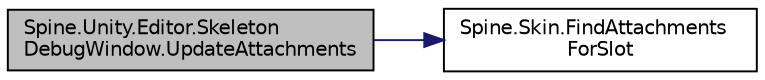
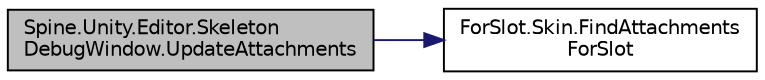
(600, 40) -> (600, 40)
